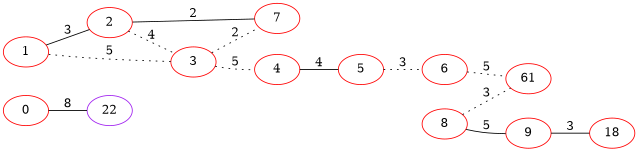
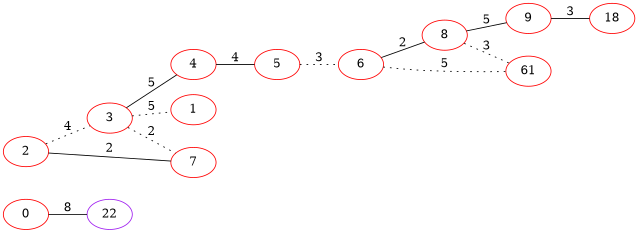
(68, 37) -> none
none -> (403, 50)
(235, 69) -> (152, 91)
